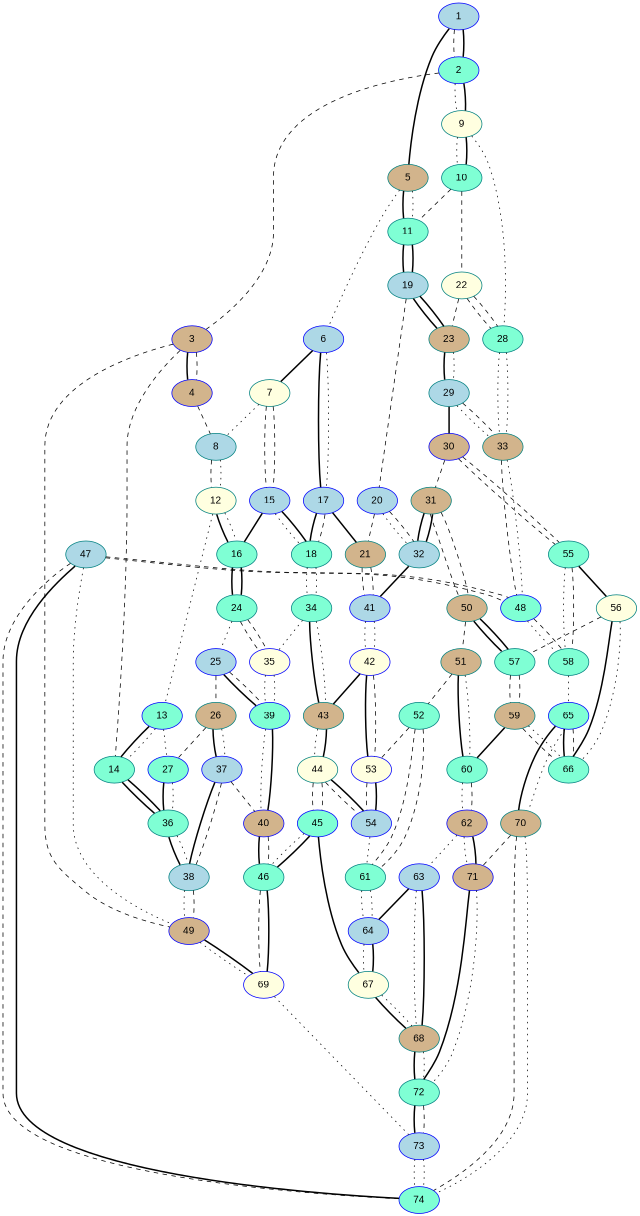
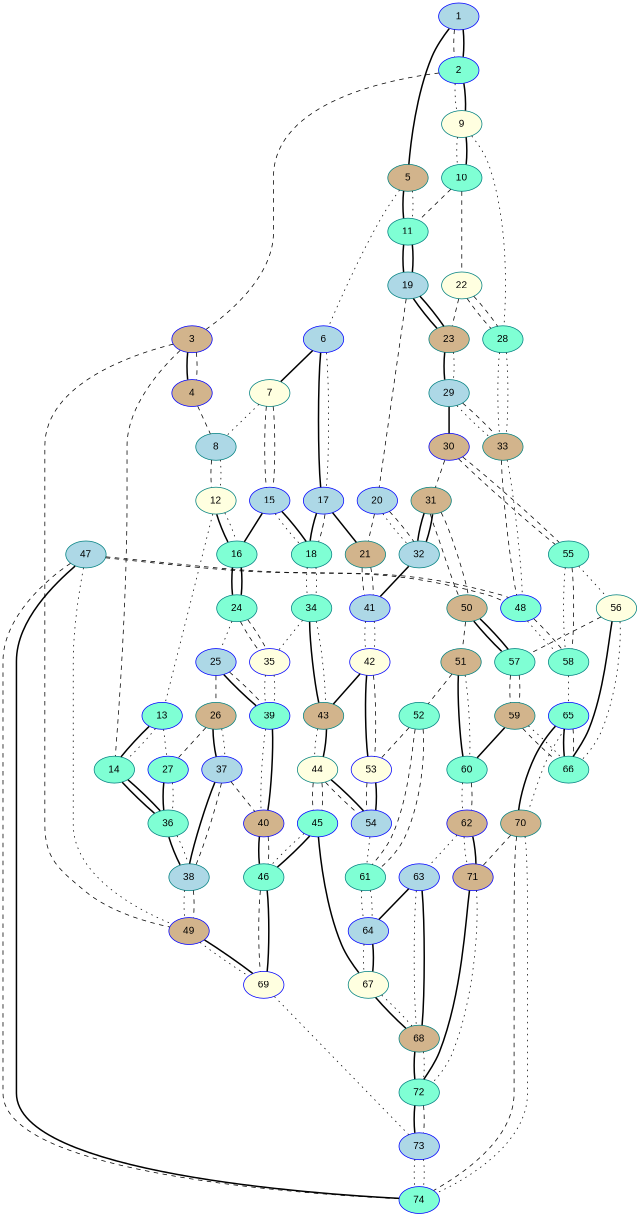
(593, 581) -> (593, 581)
